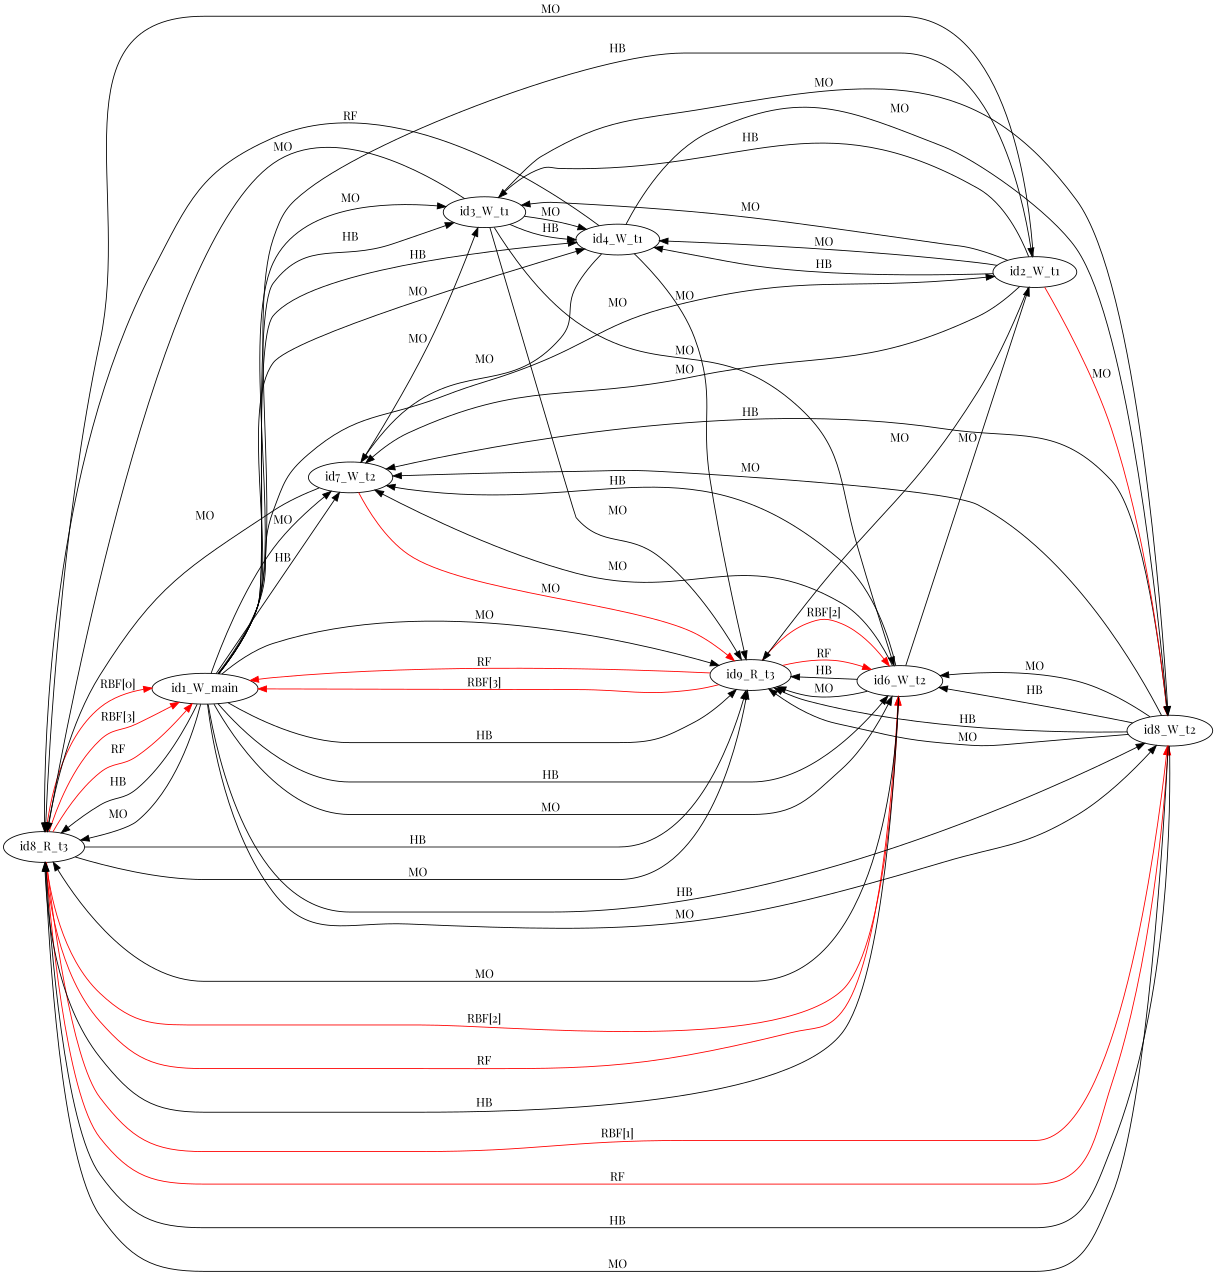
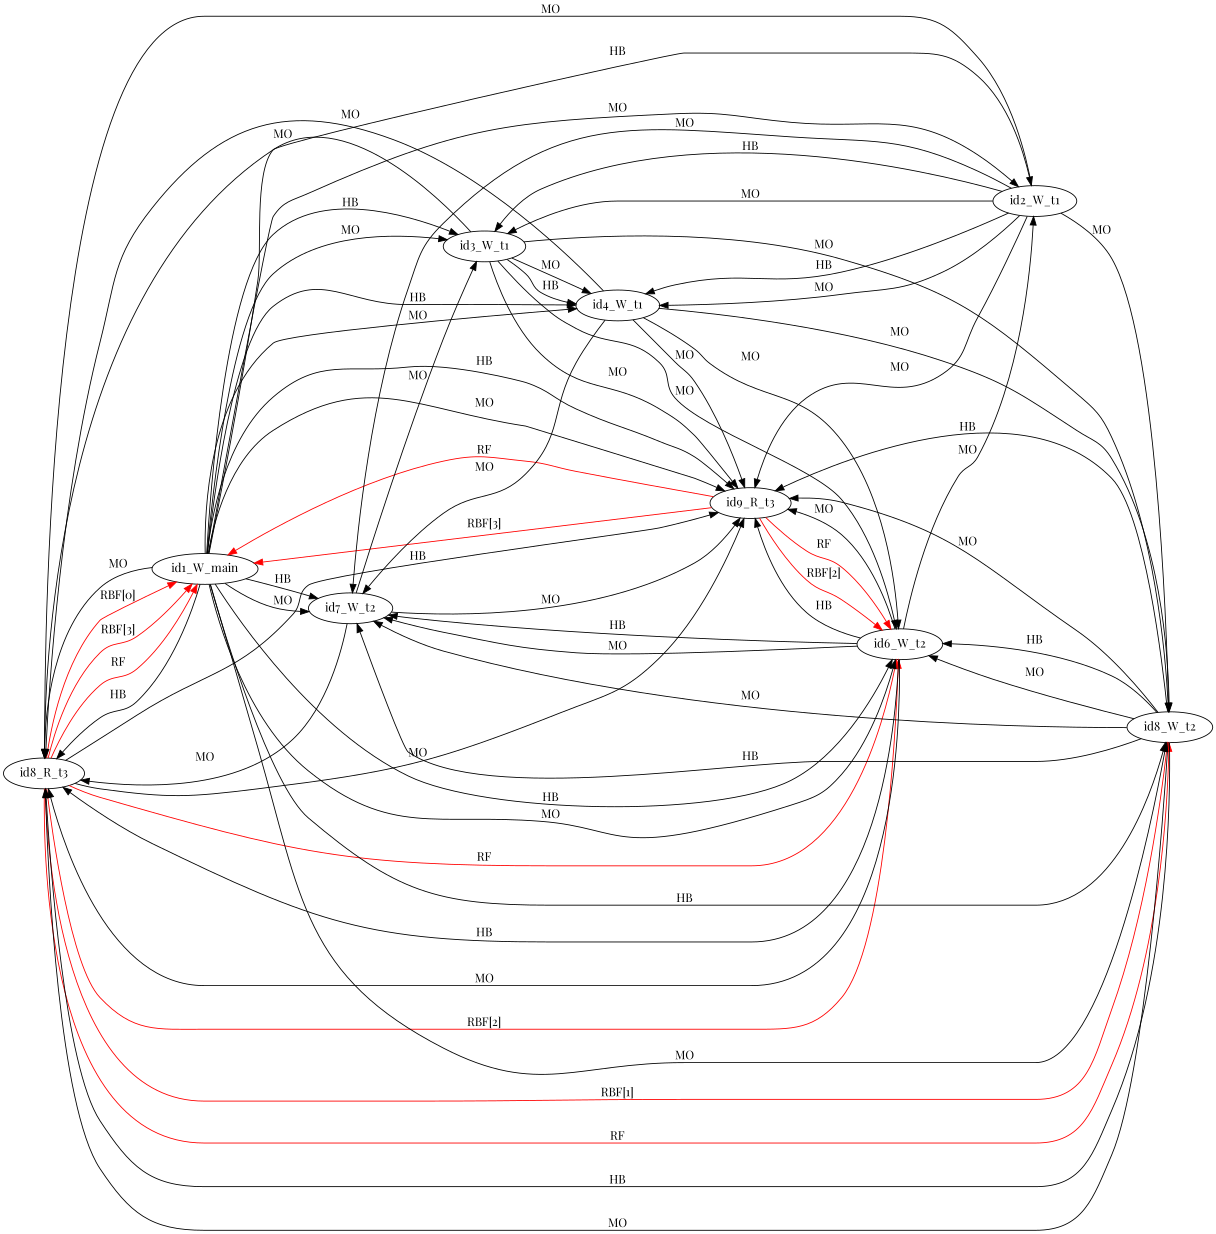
(351, 117) -> (351, 115)
none -> (826, 424)
(1129, 490) -> (1152, 444)
(531, 593) -> (574, 603)
